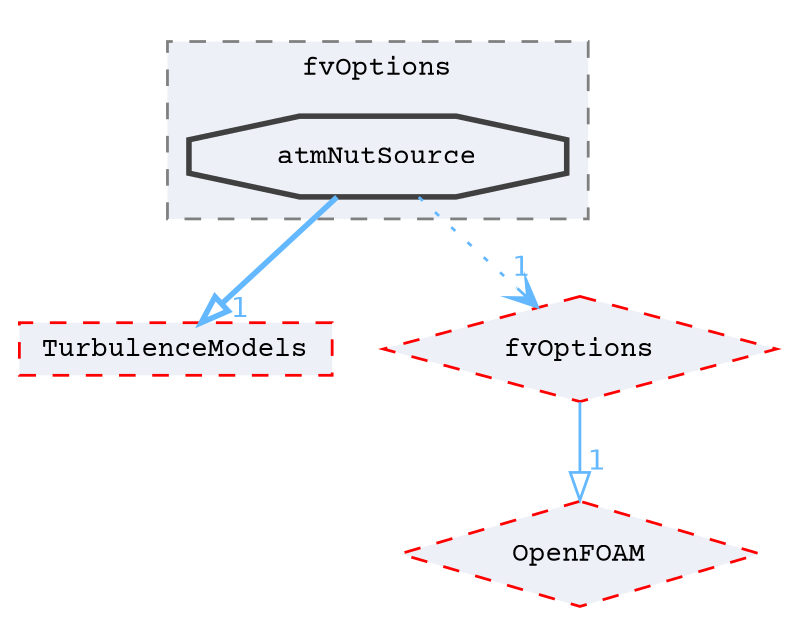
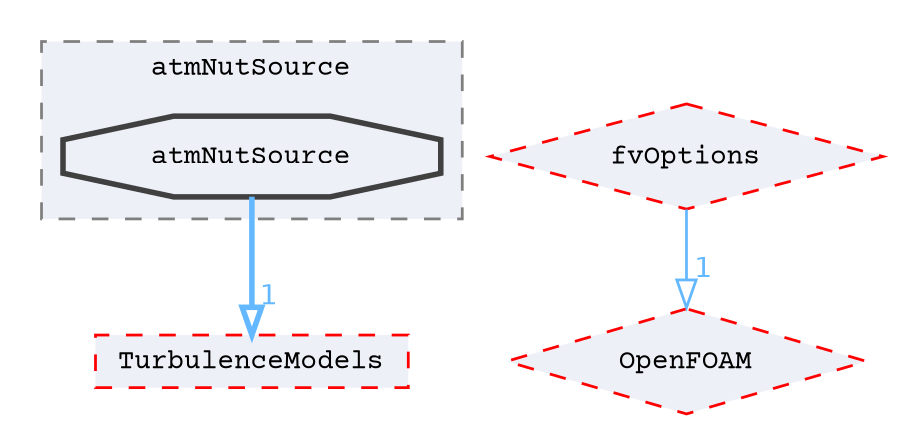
(378, 68) -> (252, 68)
(468, 242) -> none
